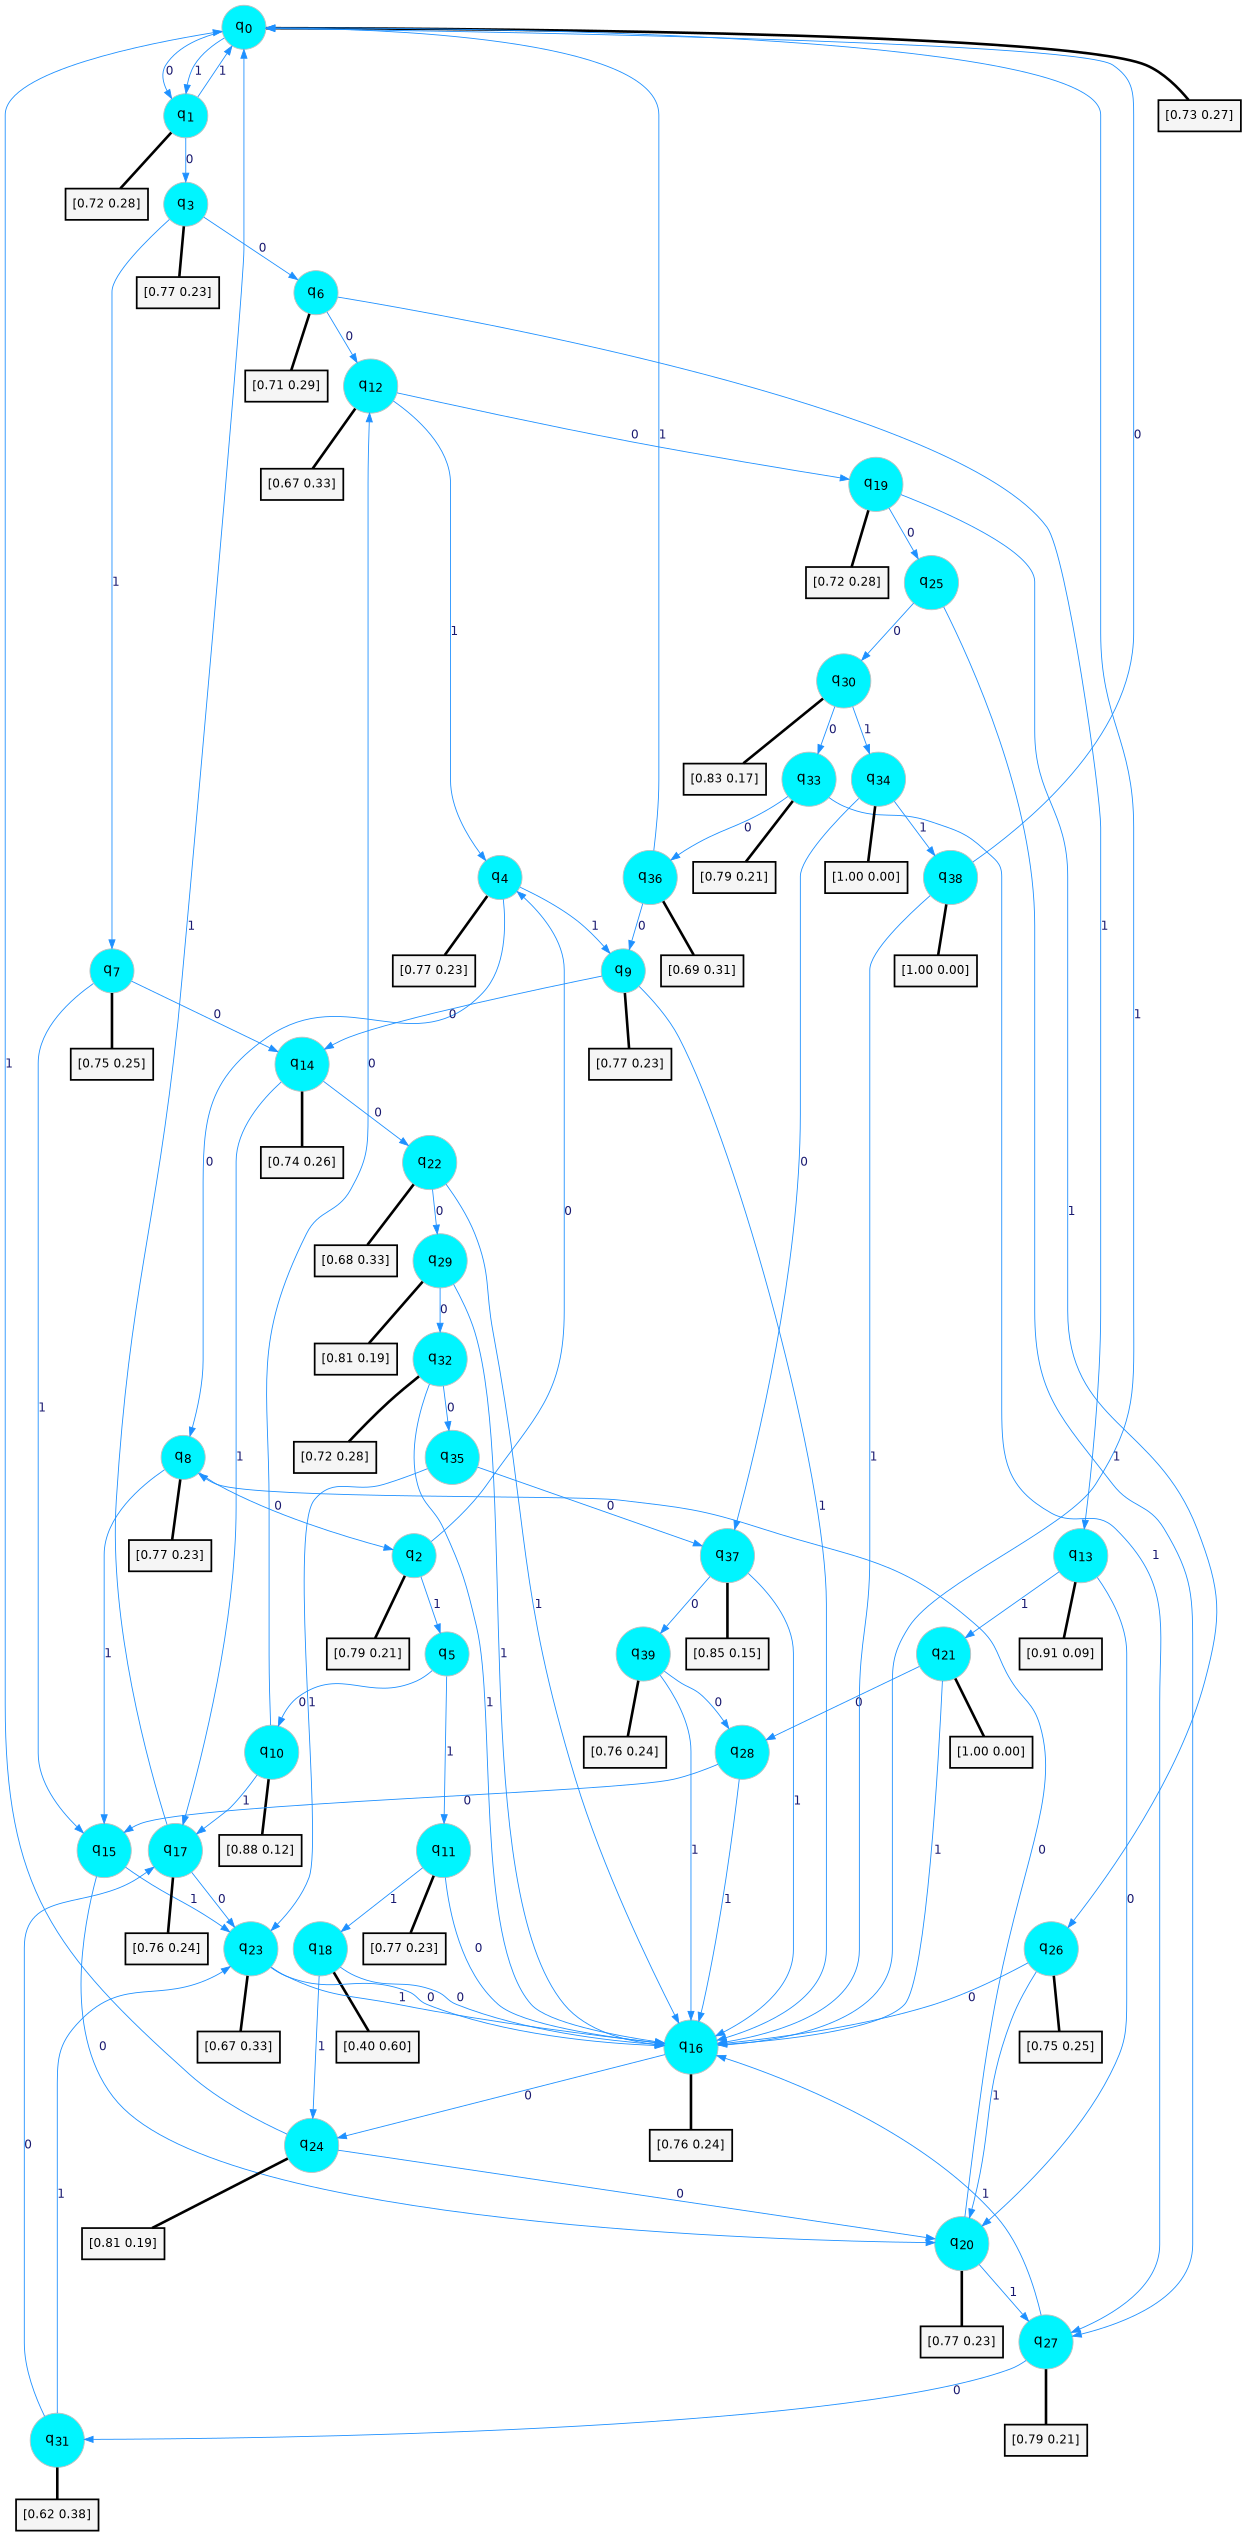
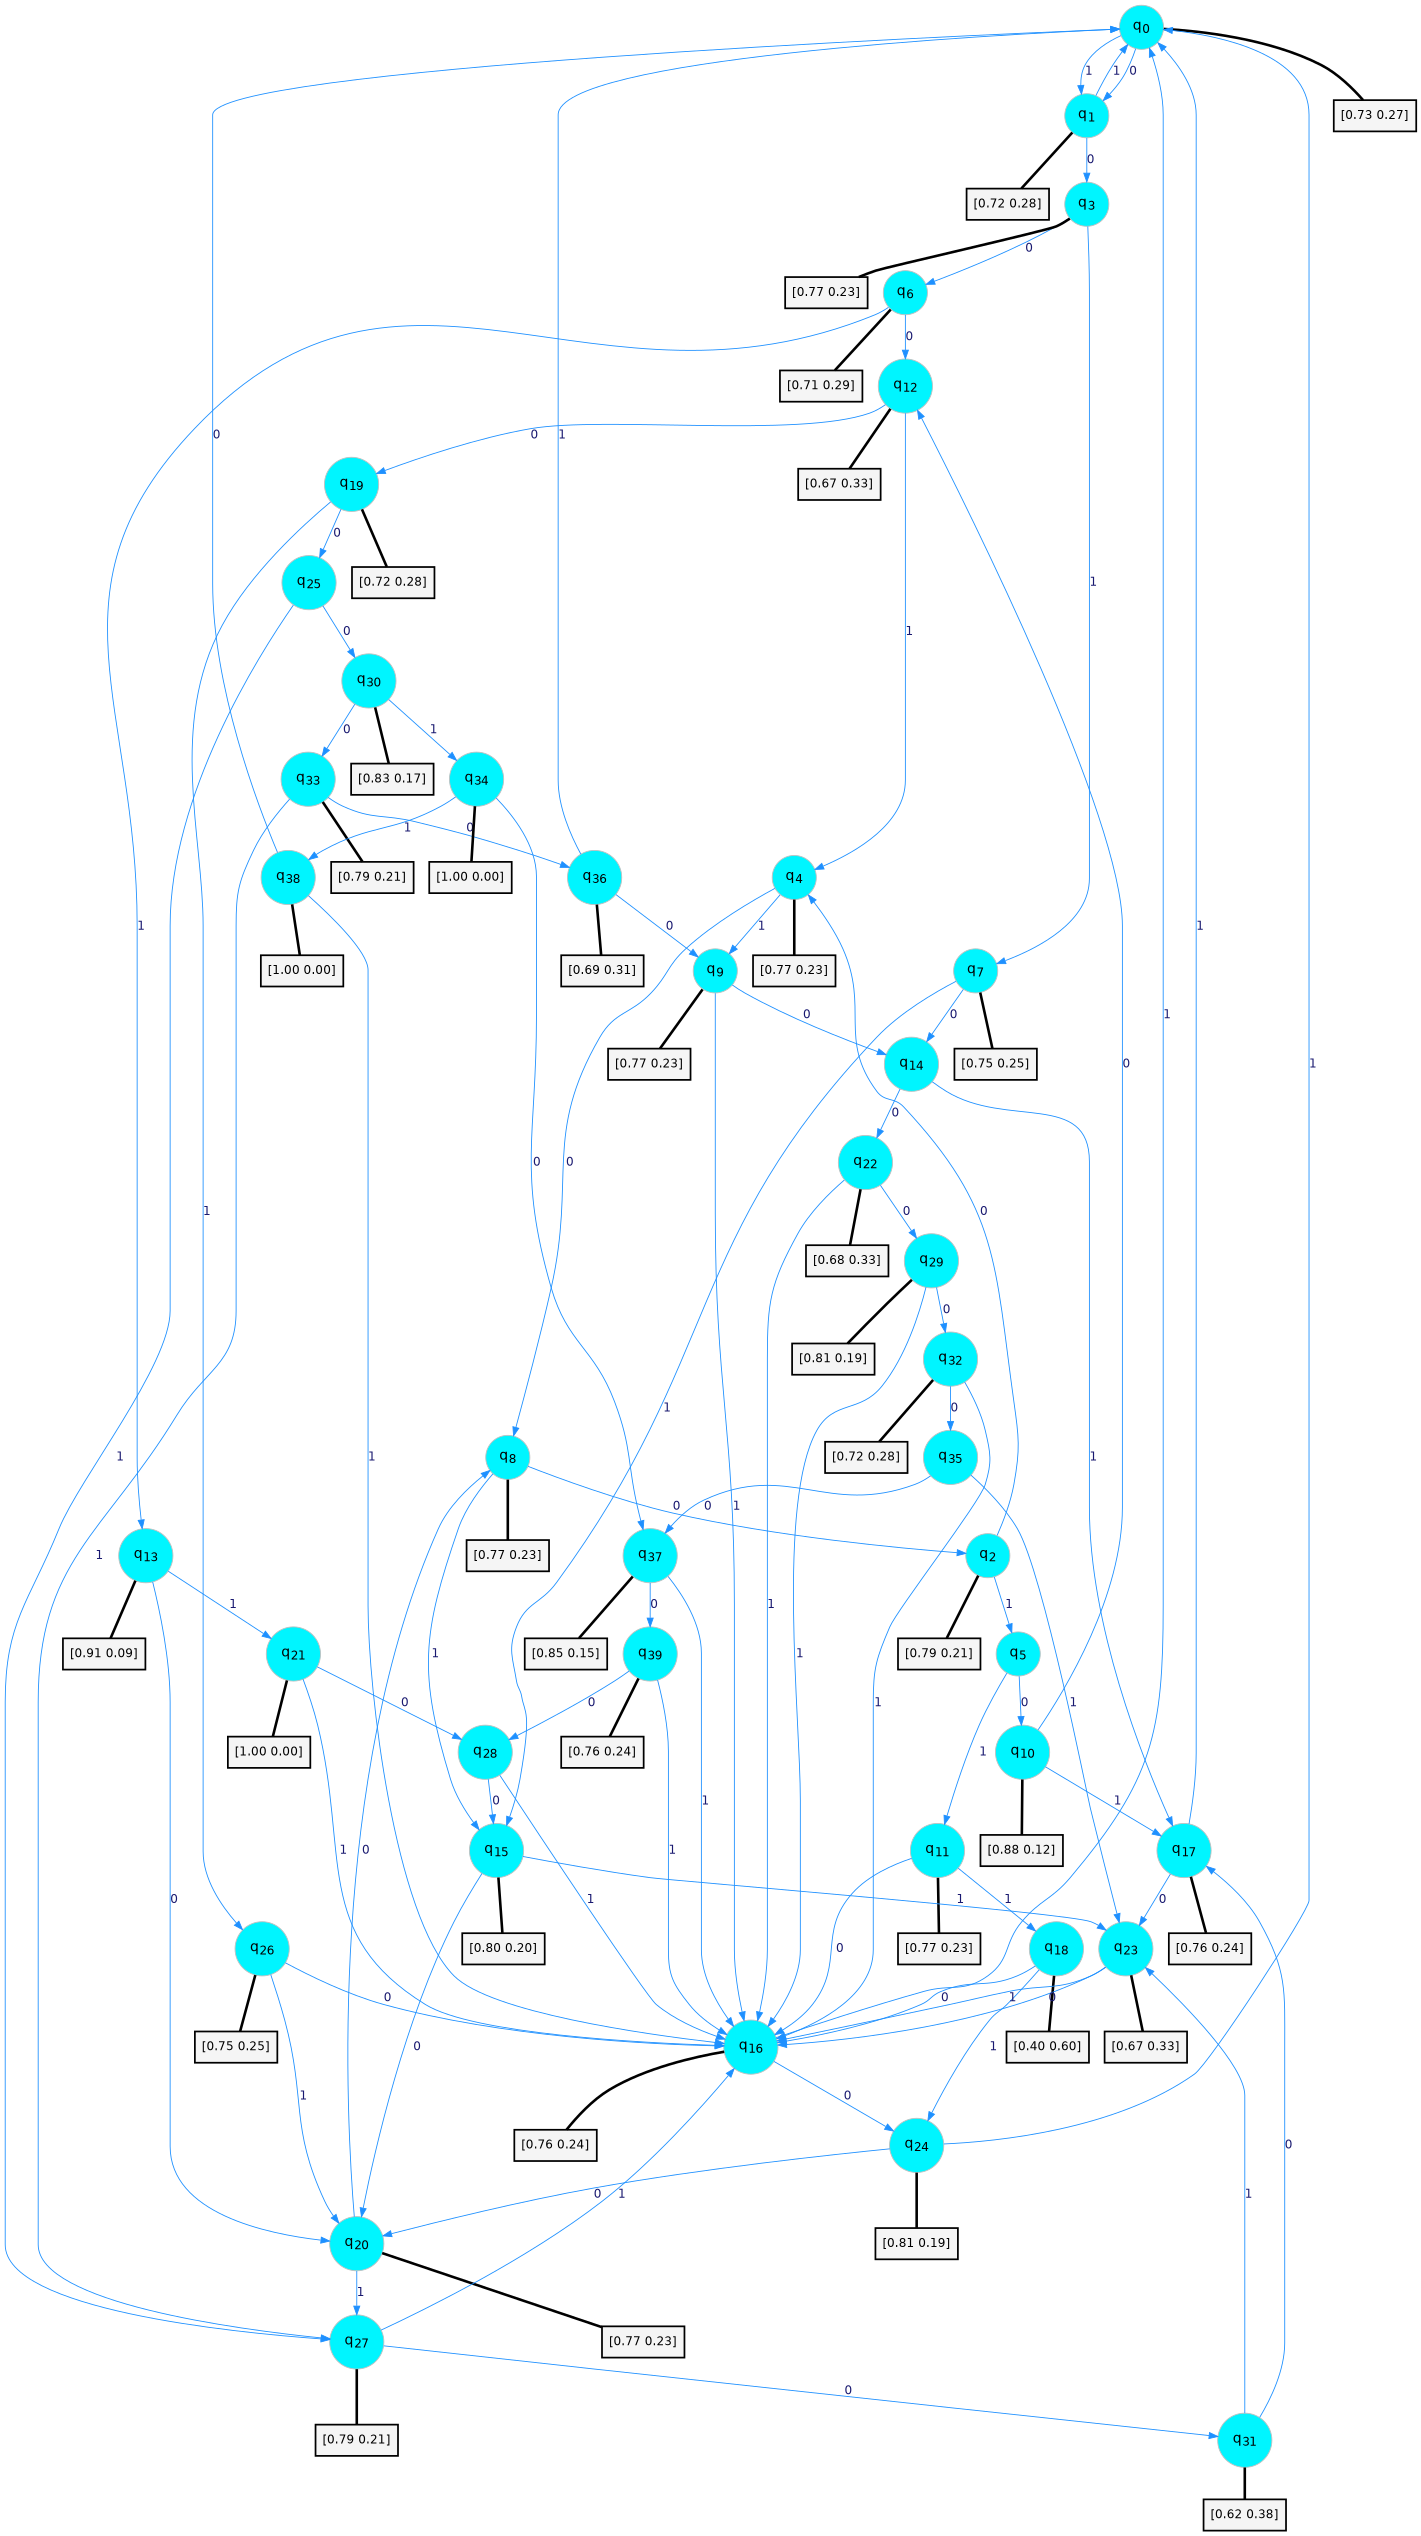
(302, 1163) -> none
none -> (503, 1949)
